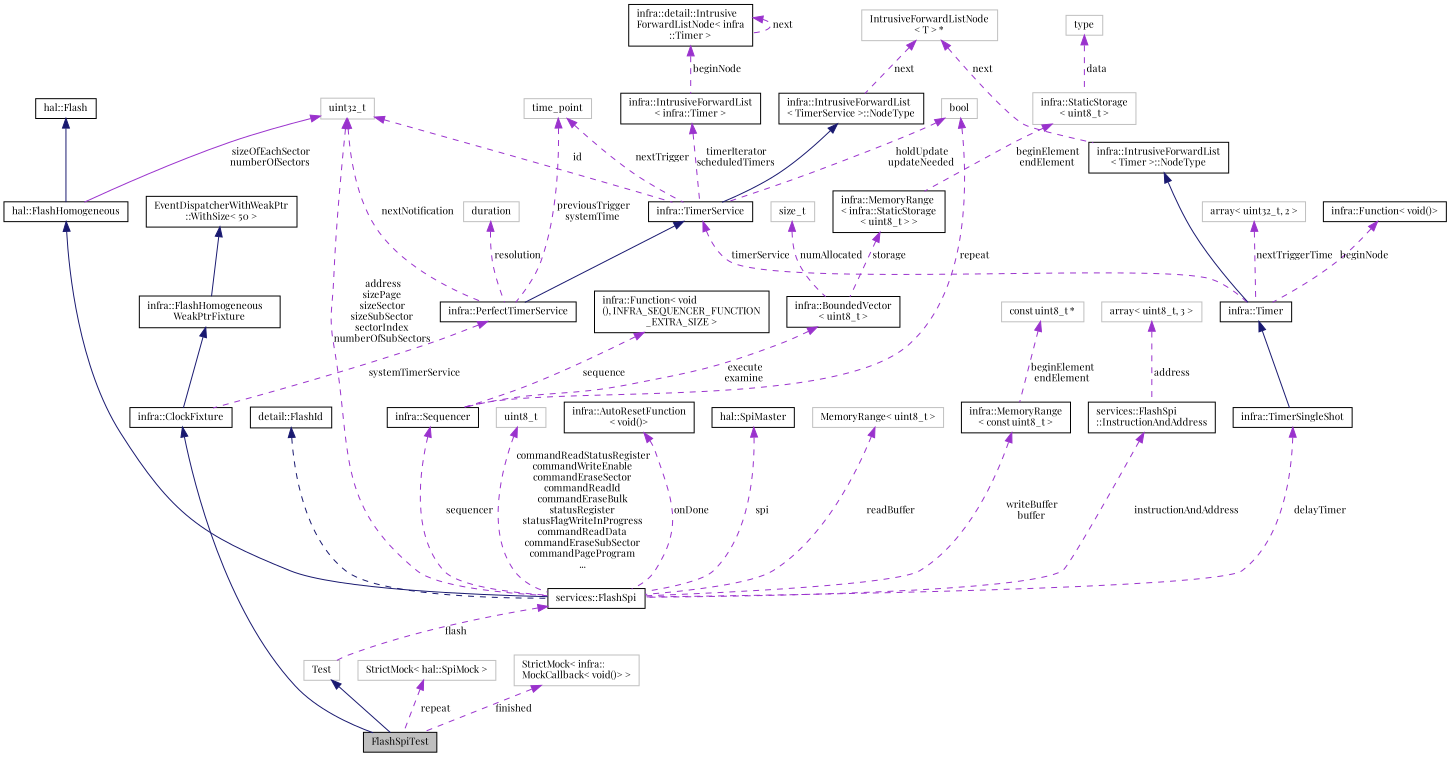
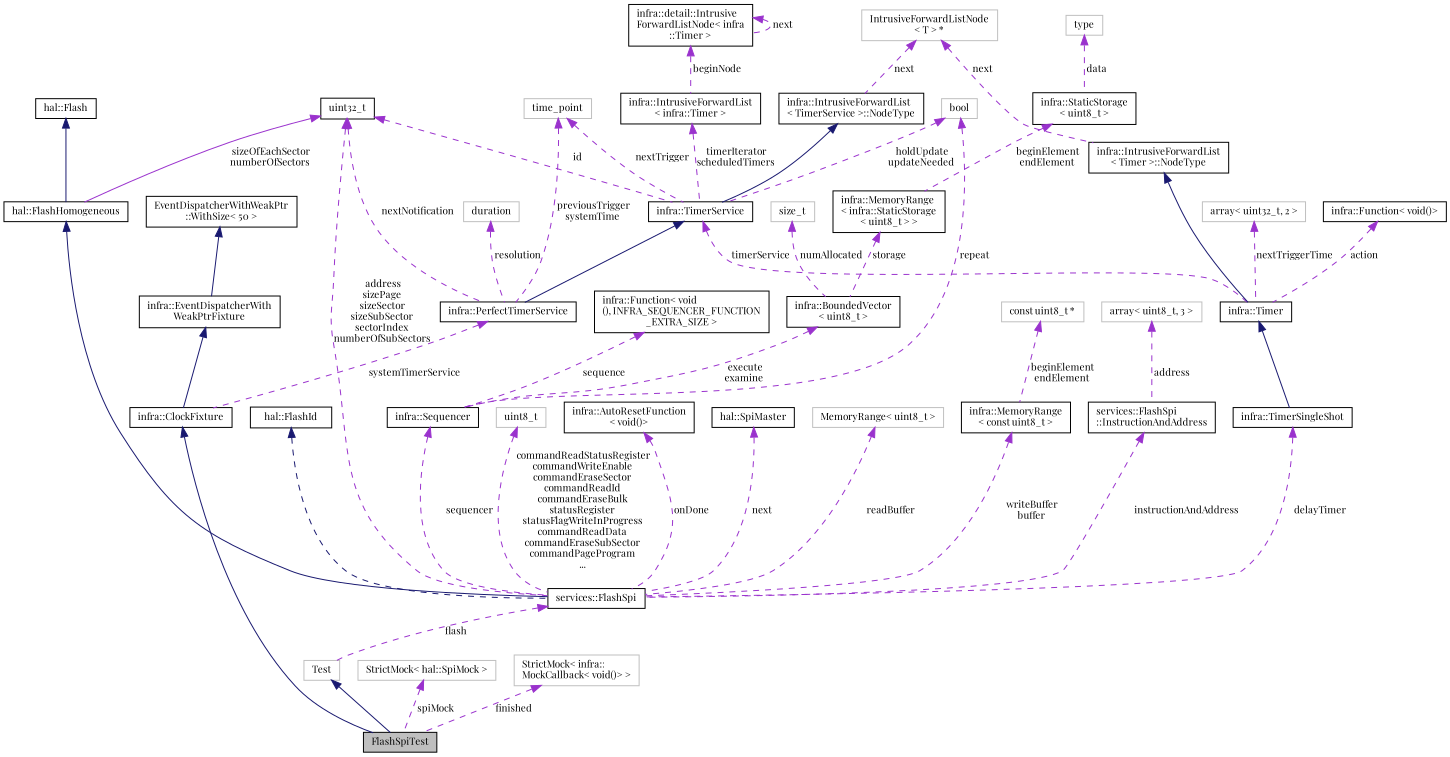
(348, 109) -> (348, 109)
(1084, 109) -> (1084, 109)
(1364, 256) -> (1364, 256)
(210, 312) -> (210, 312)
(291, 417) -> (291, 417)
(761, 511) -> (761, 511)
(435, 709) -> (435, 709)
